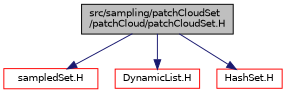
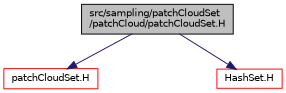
(51, 79) -> (51, 79)
(157, 79) -> none
